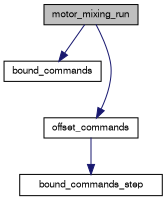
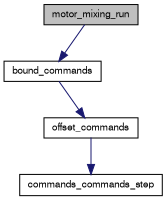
(111, 66) -> (69, 96)
(91, 185) -> (91, 185)
